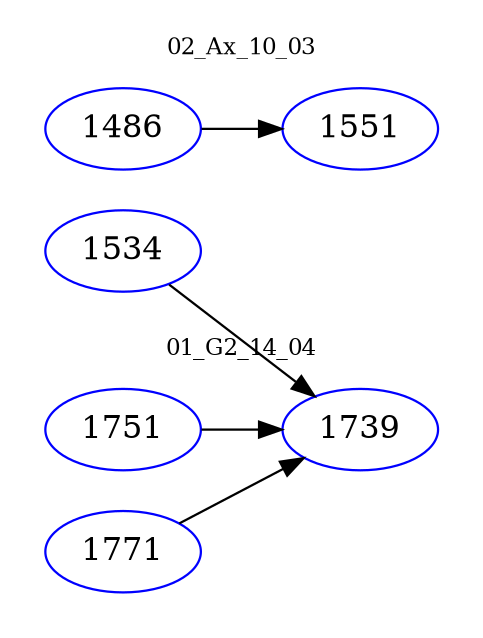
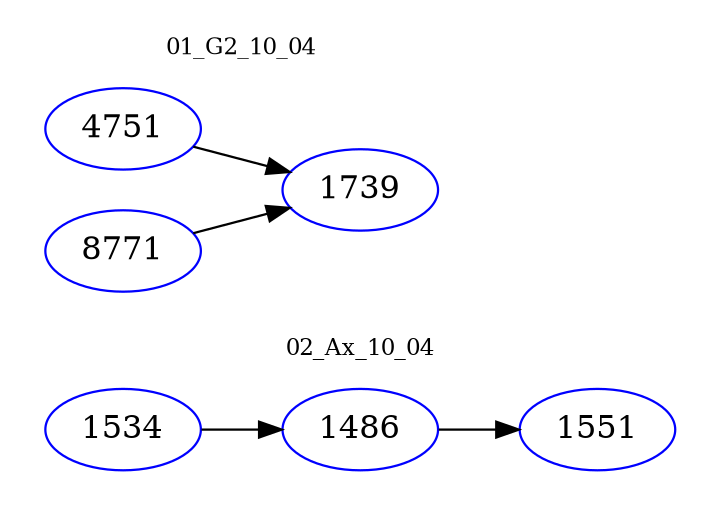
(242, 49) -> (360, 349)
(245, 343) -> (230, 430)
(242, 349) -> (242, 49)
(123, 430) -> (123, 129)
(123, 552) -> (123, 251)
